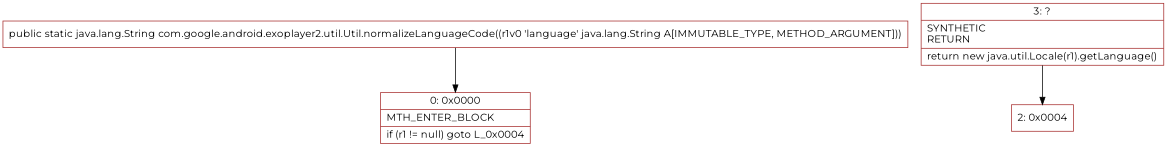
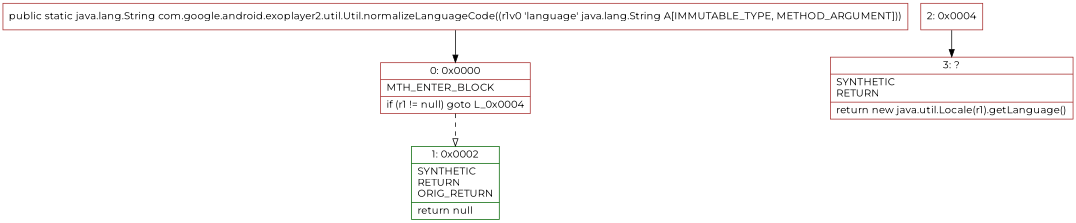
(1042, 81) -> (952, 40)
none -> (455, 183)
